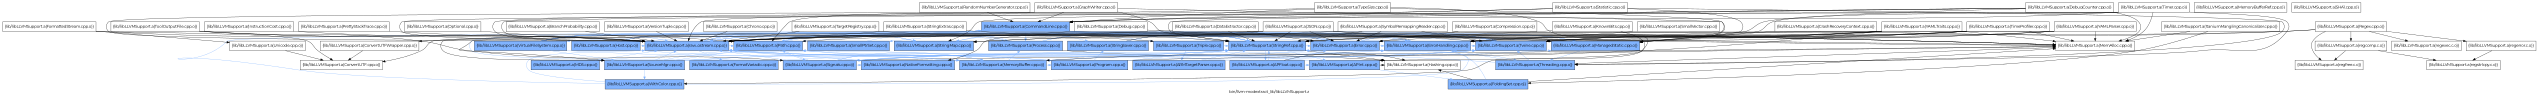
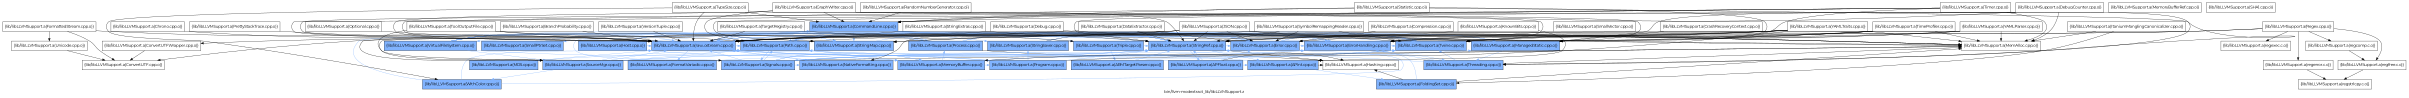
(249, 27) -> none
(2406, 55) -> (2355, 74)
